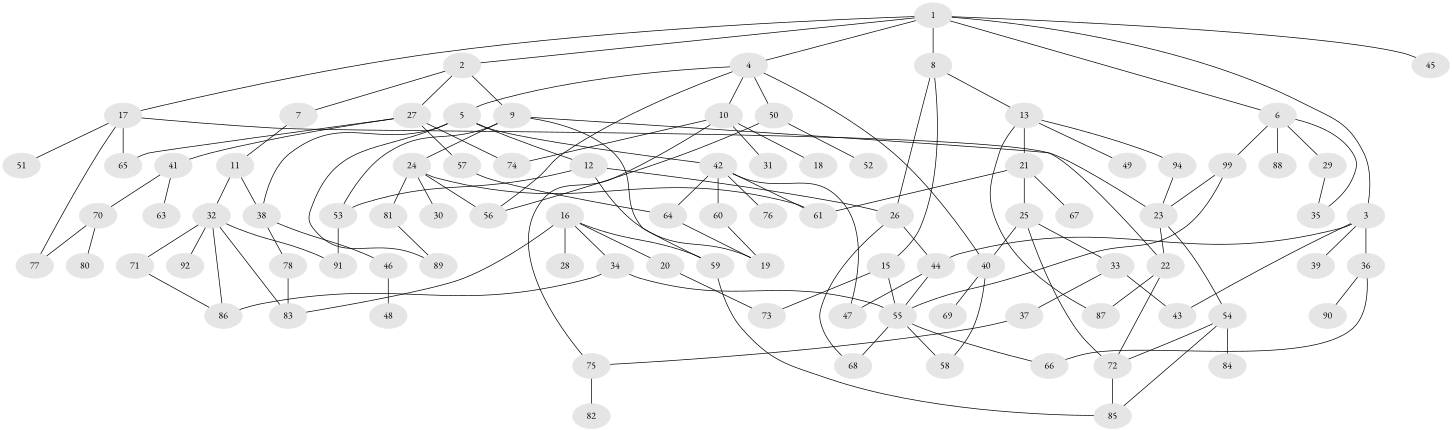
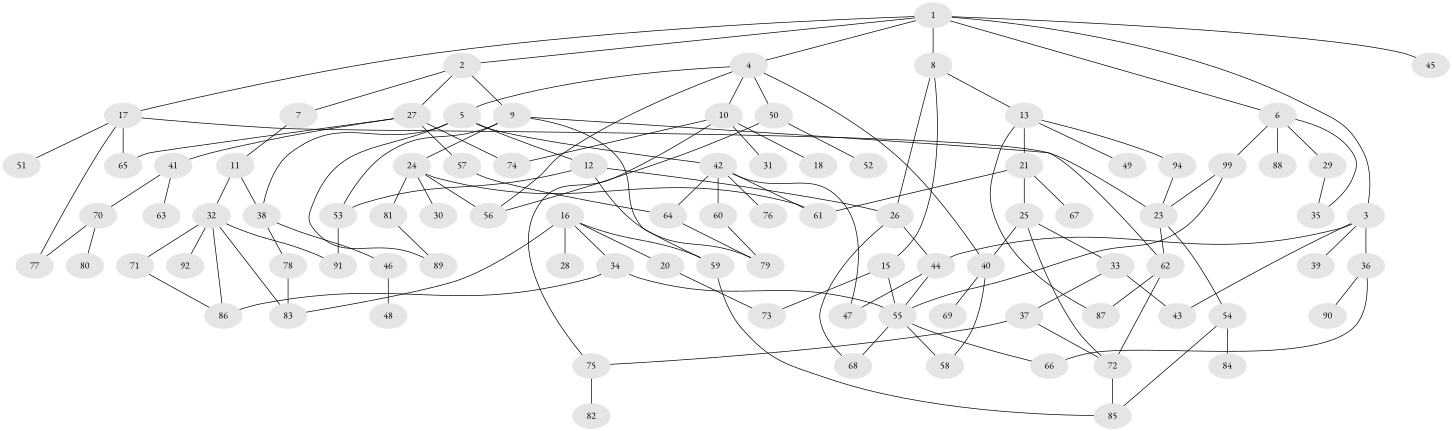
(765, 266) -> (765, 266)
(1166, 266) -> (1166, 266)
(1171, 342) -> (1068, 341)
